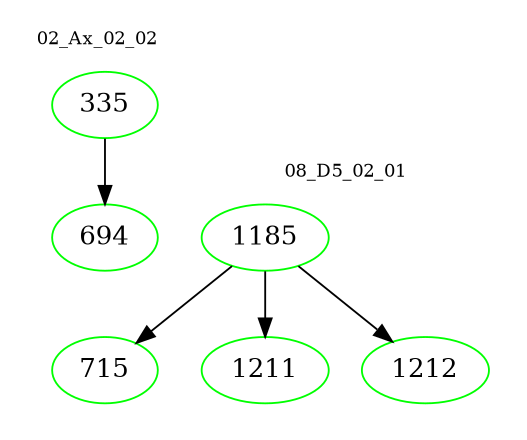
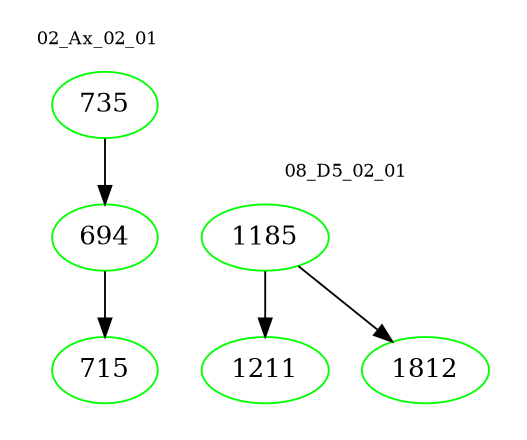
(98, 40) -> (98, 40)
(105, 105) -> (105, 105)
(200, 292) -> (105, 295)
(425, 370) -> (425, 370)
